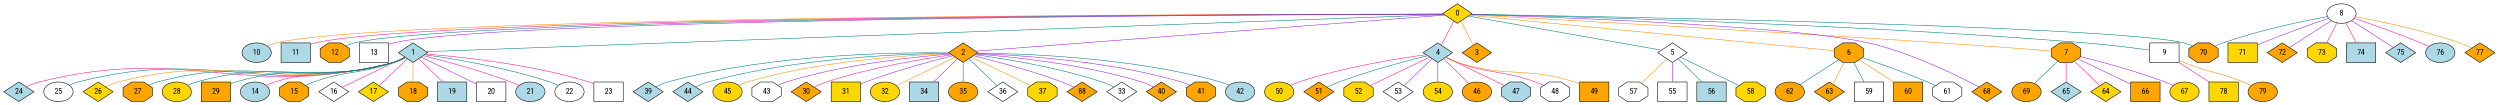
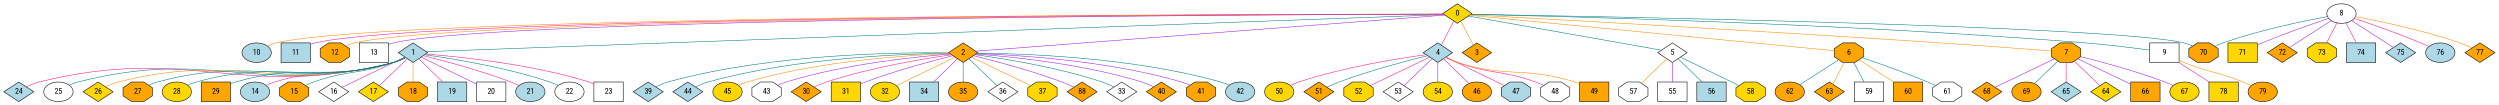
(894, 19) -> (894, 19)
(1858, 41) -> (2025, 73)
